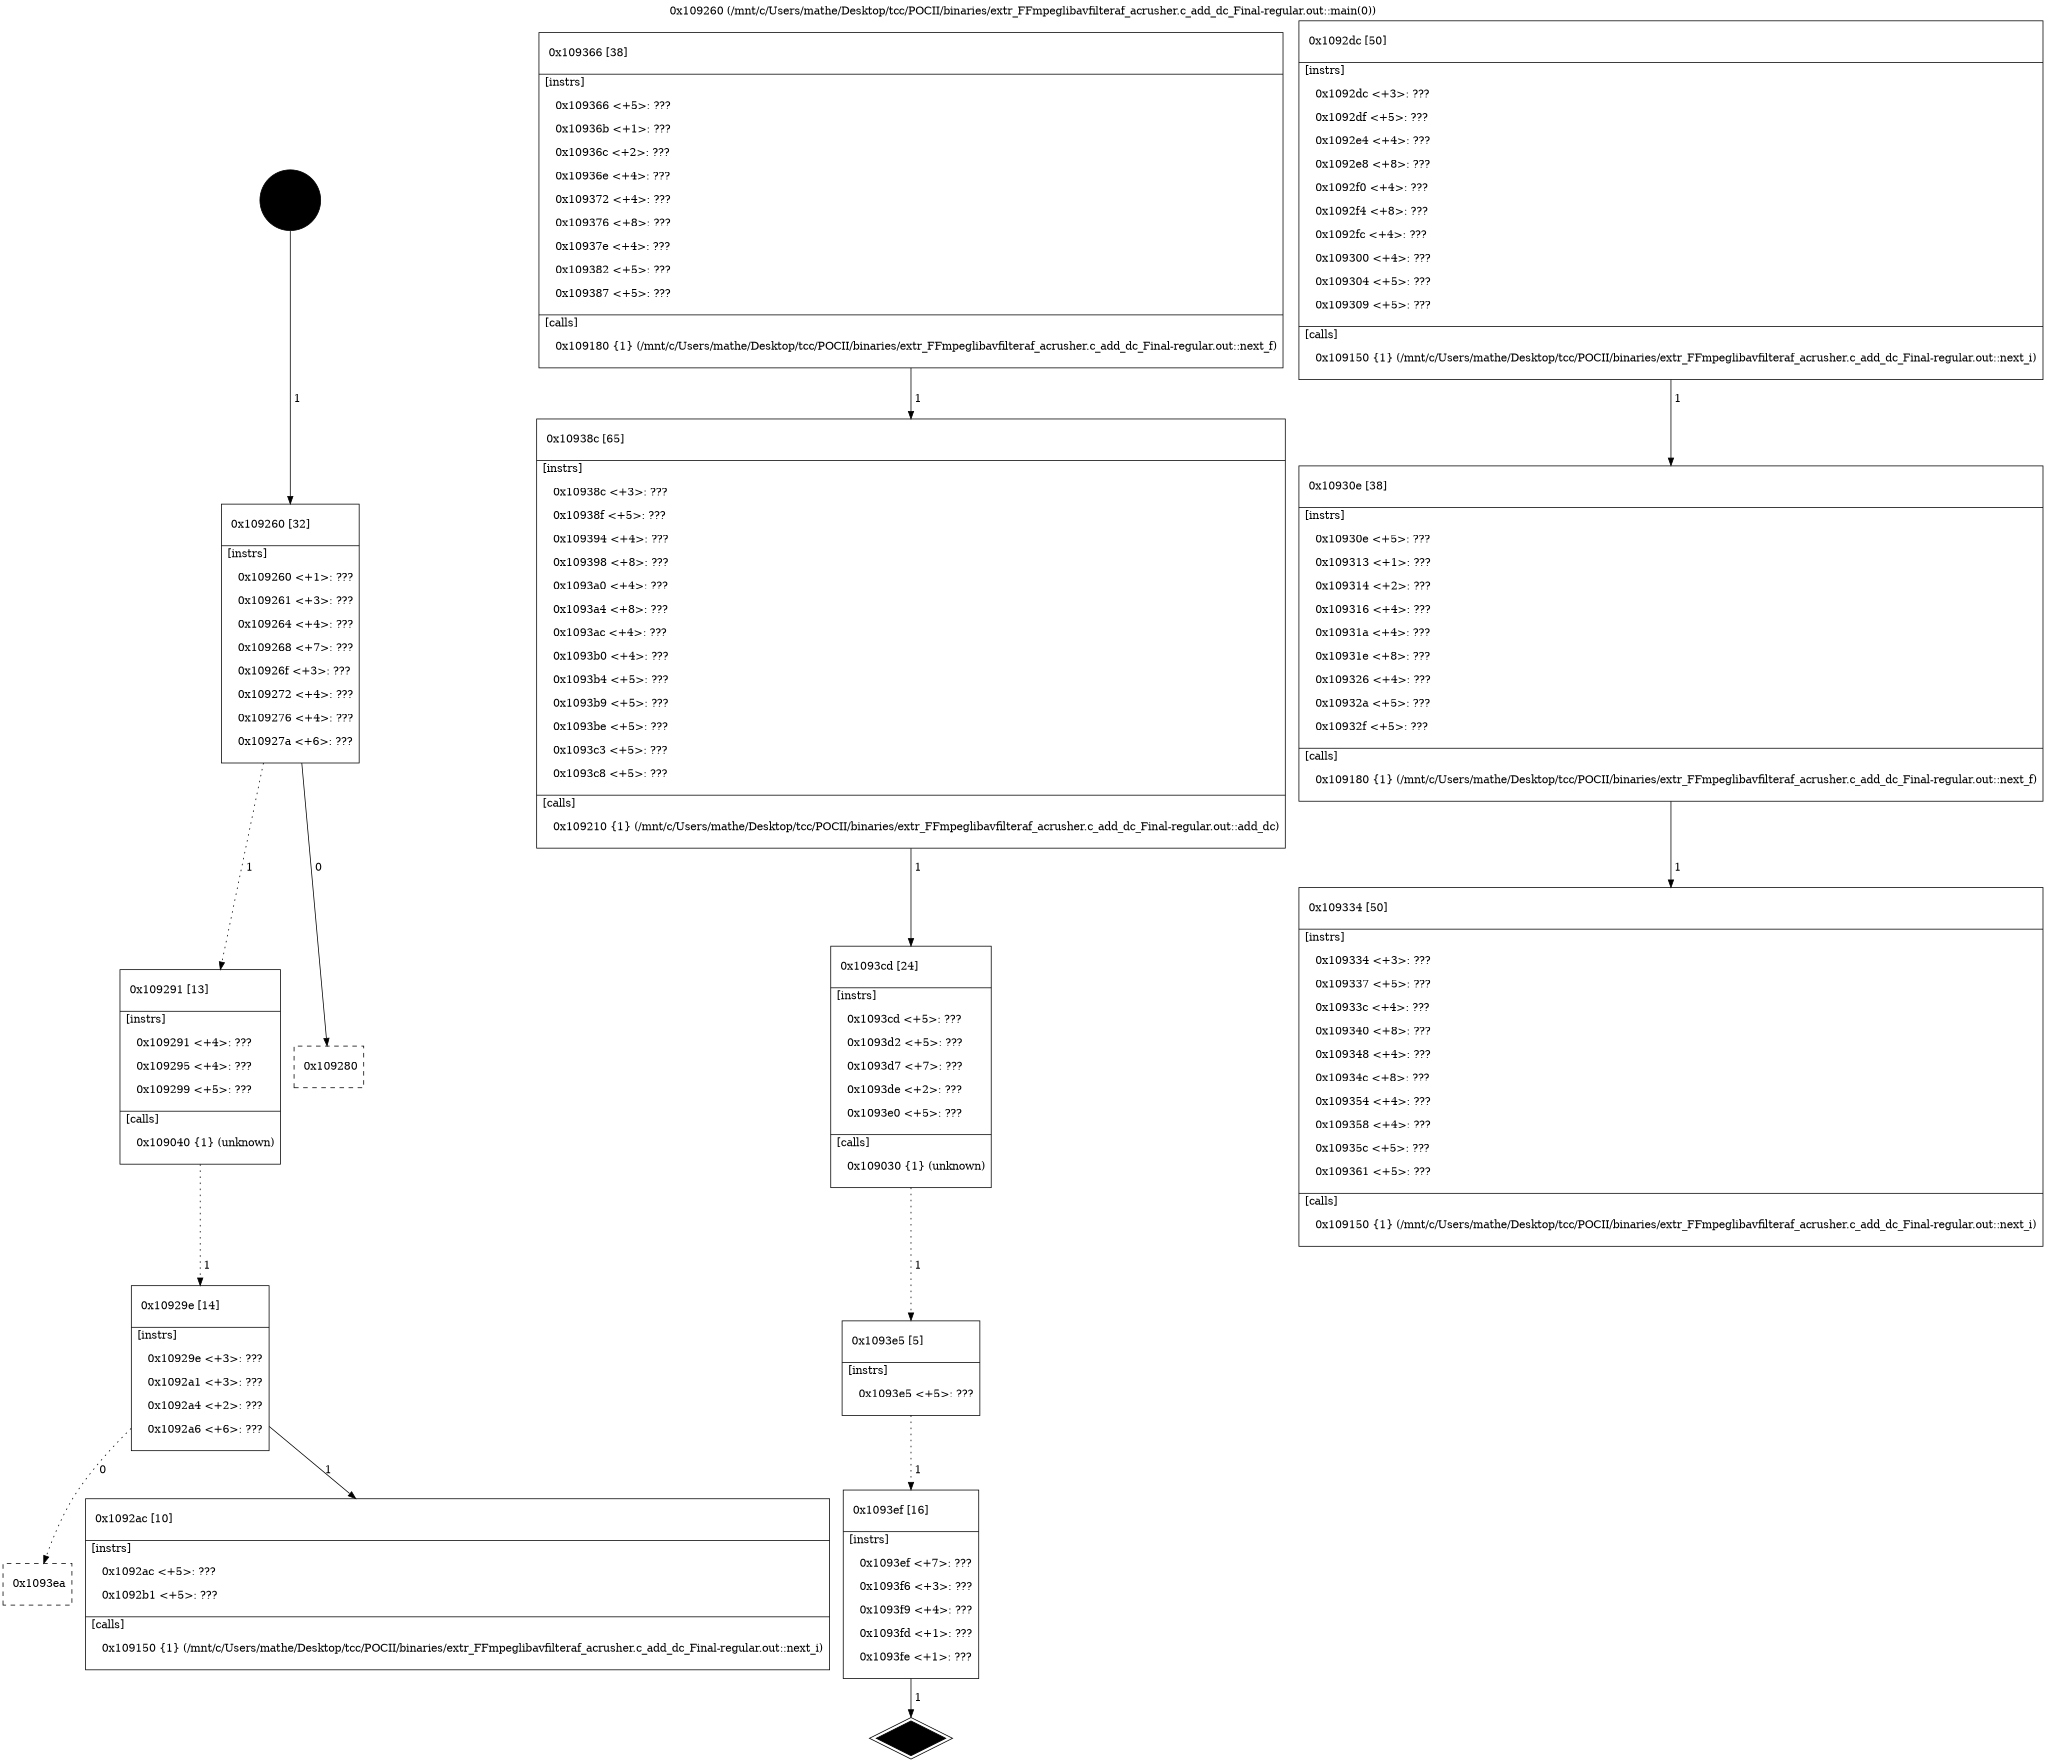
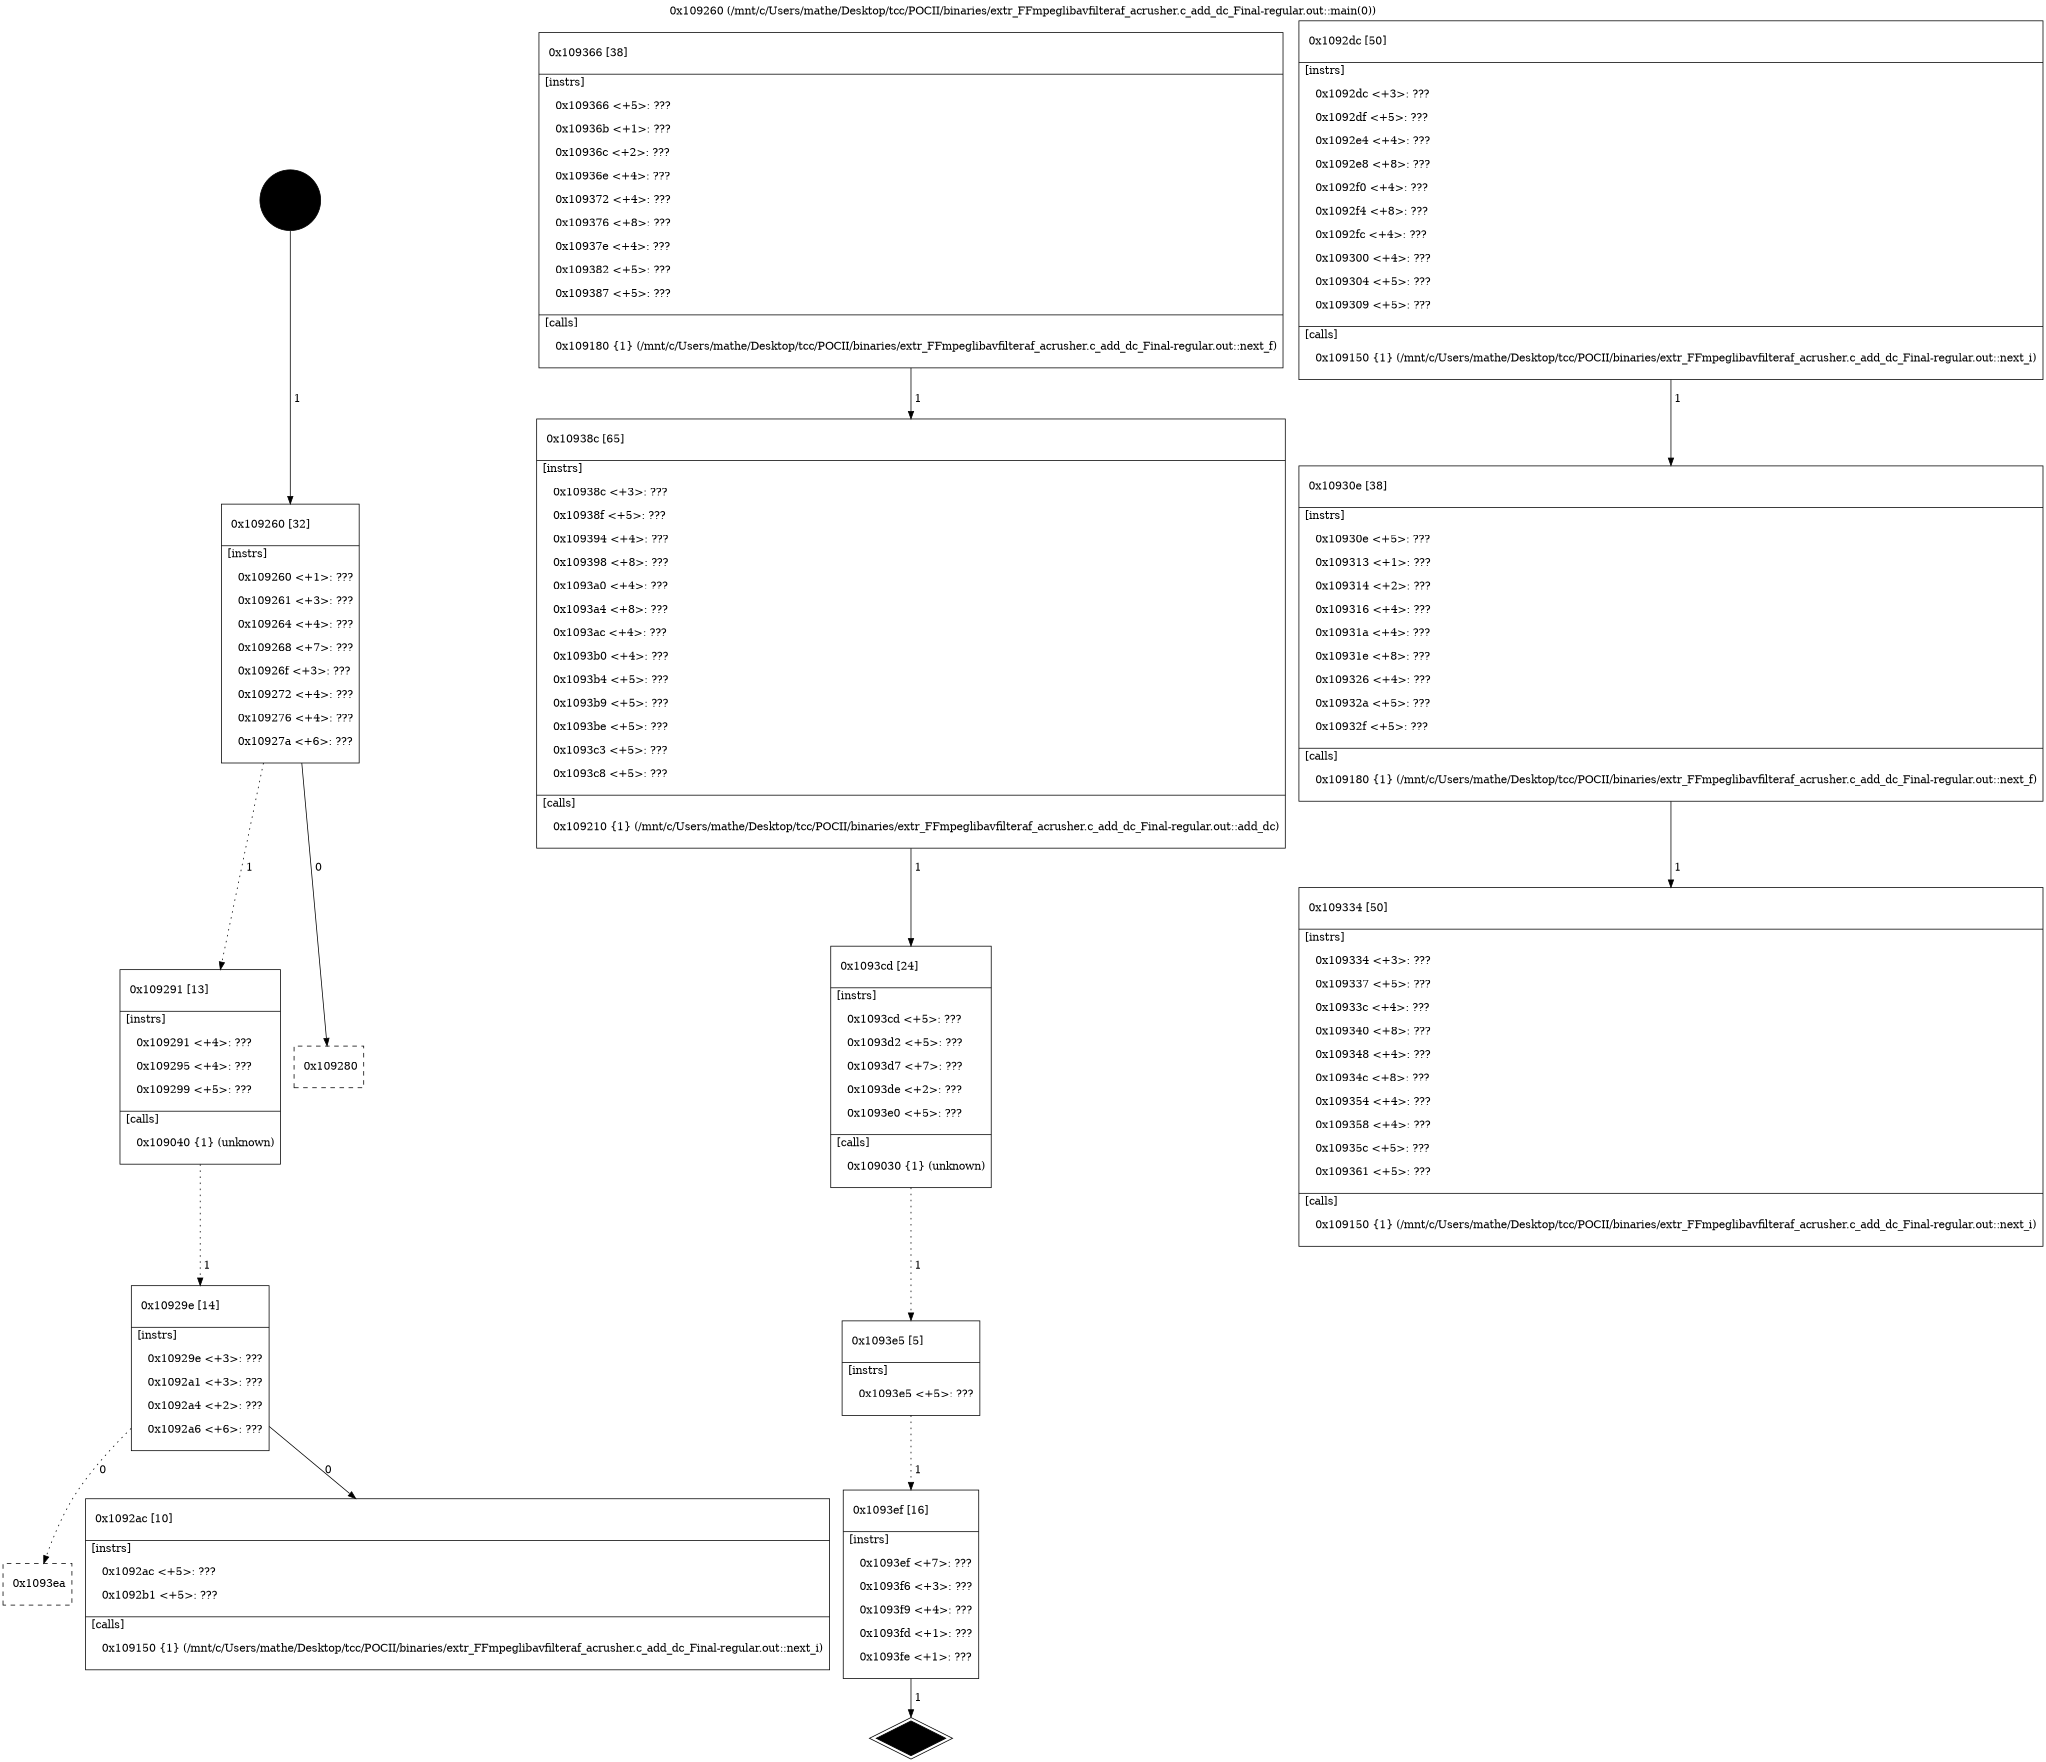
(327, 1470) -> (327, 1470)
